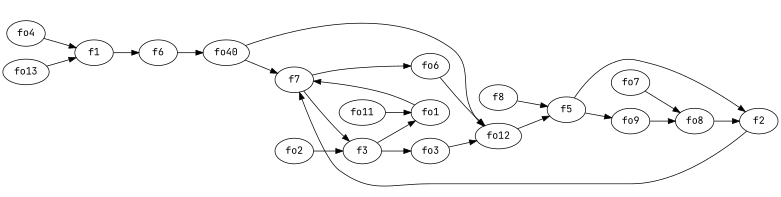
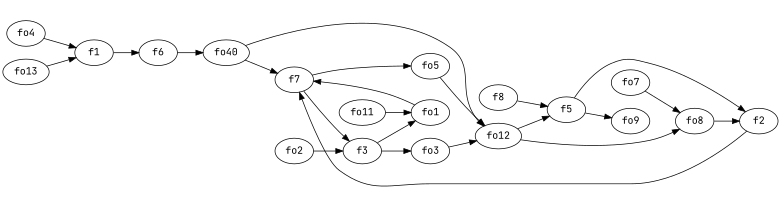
(430, 66) -> (430, 66)
(659, 121) -> (598, 145)
